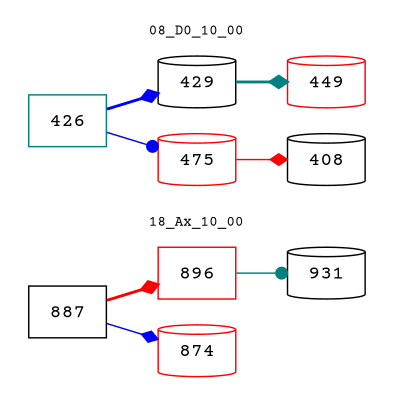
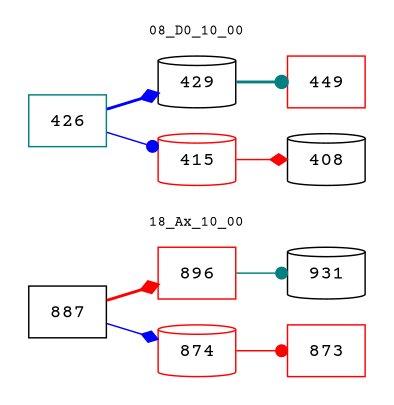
(253, 82) -> (256, 82)
(326, 82) -> (326, 82)
(197, 160) -> (197, 160)
none -> (326, 351)
